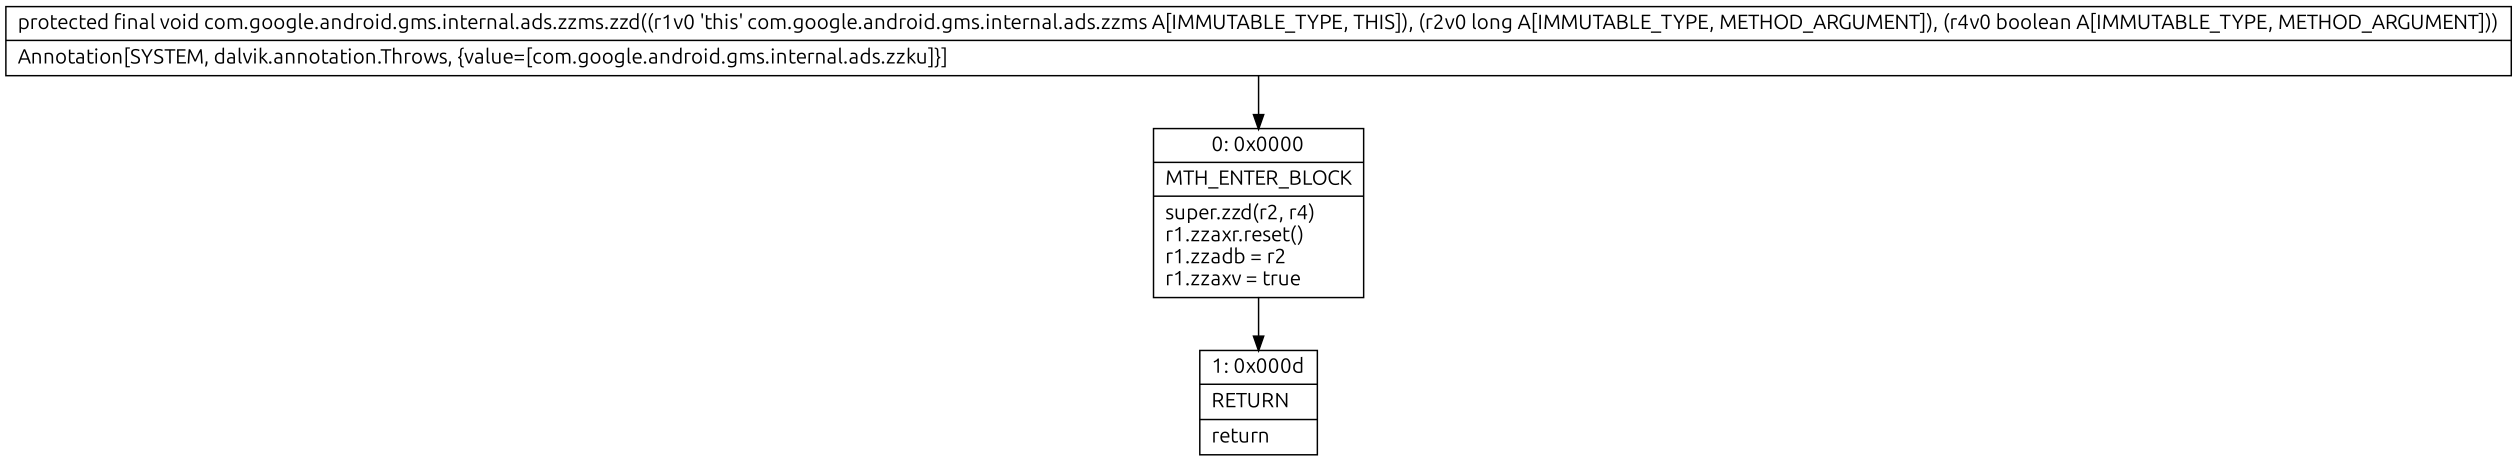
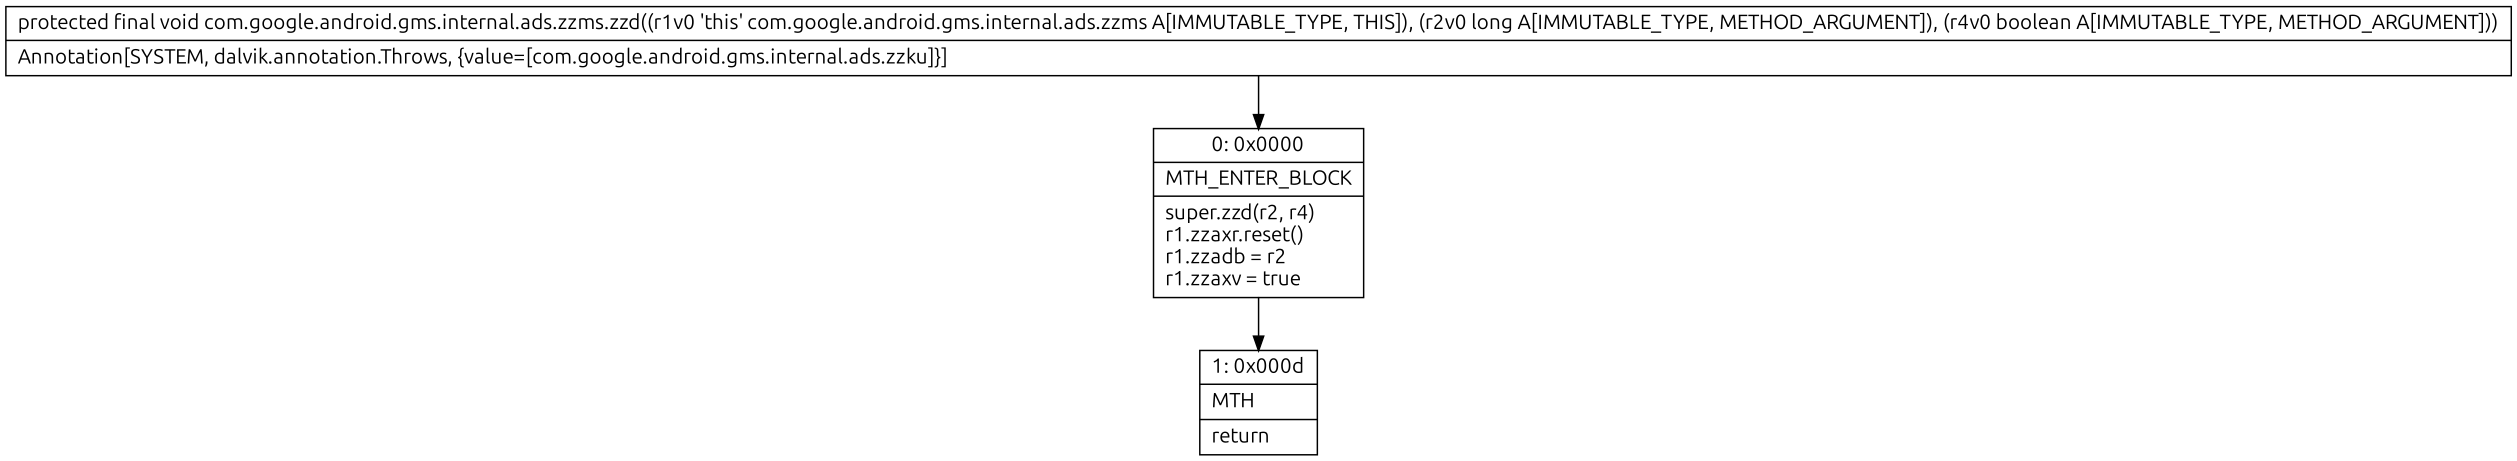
(1250, 401) -> (1234, 401)
